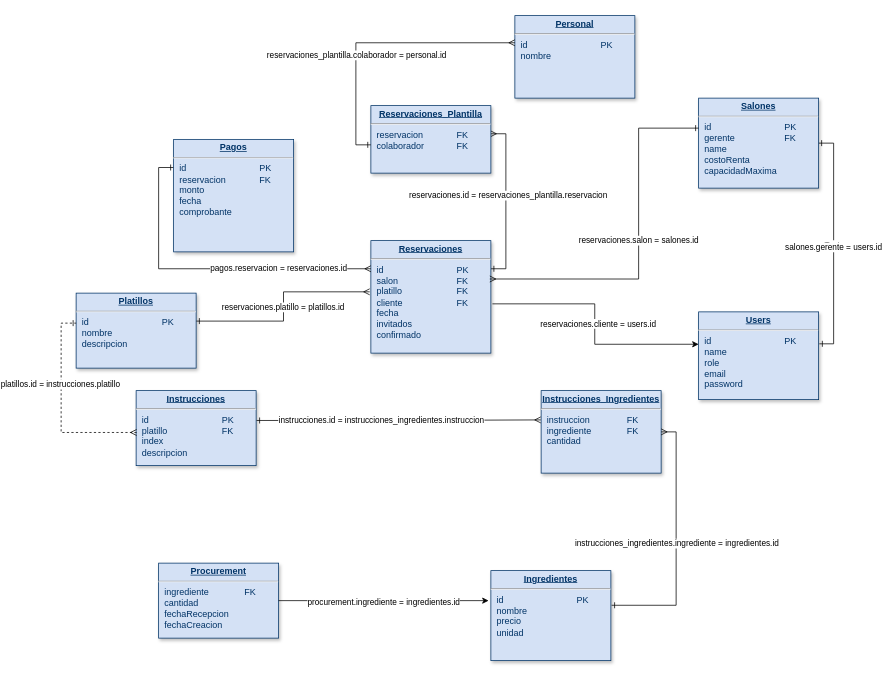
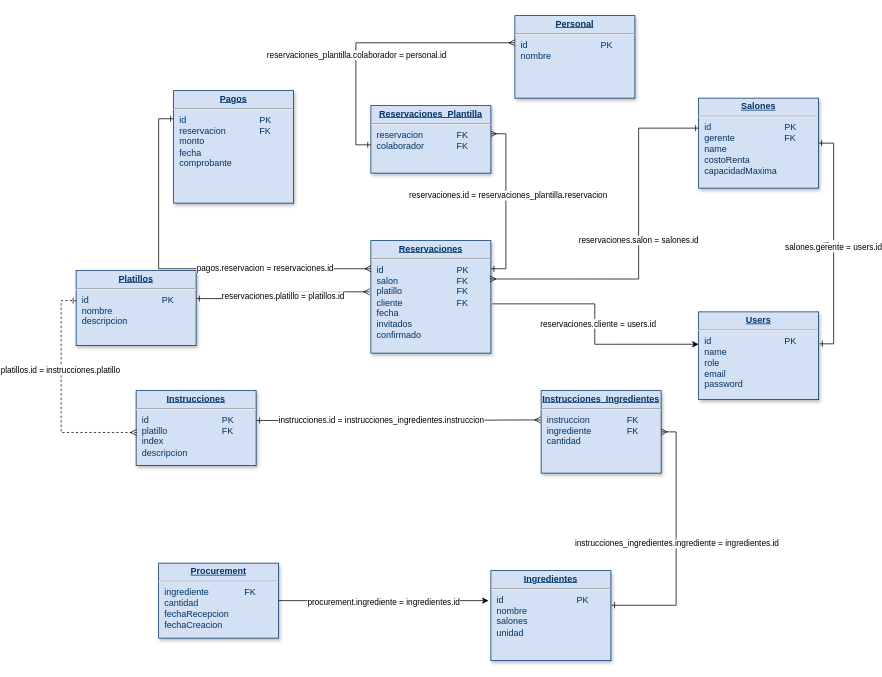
(234, 195) -> (234, 147)
(136, 330) -> (136, 308)
(520, 597) -> (520, 597)
